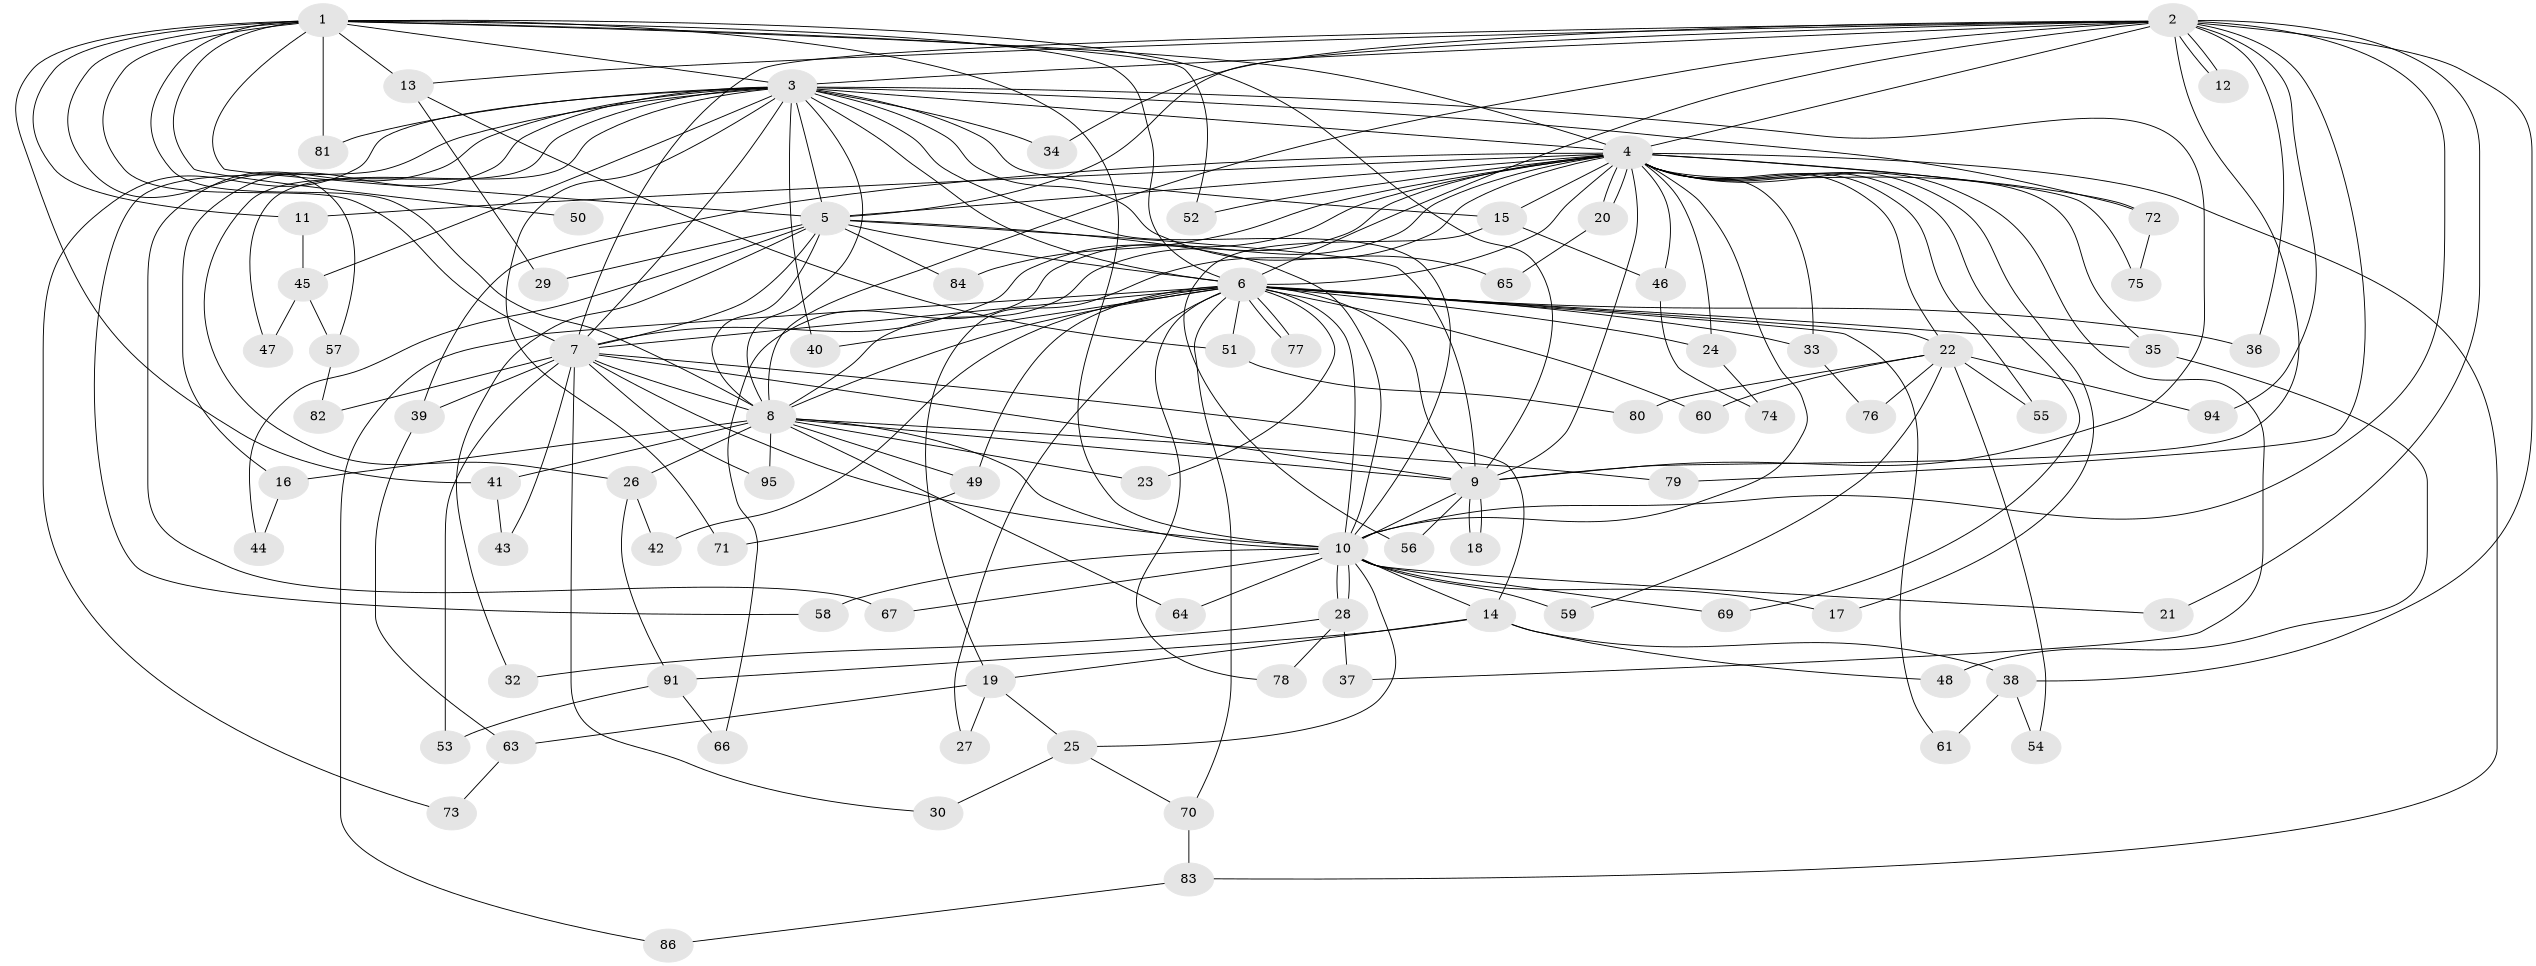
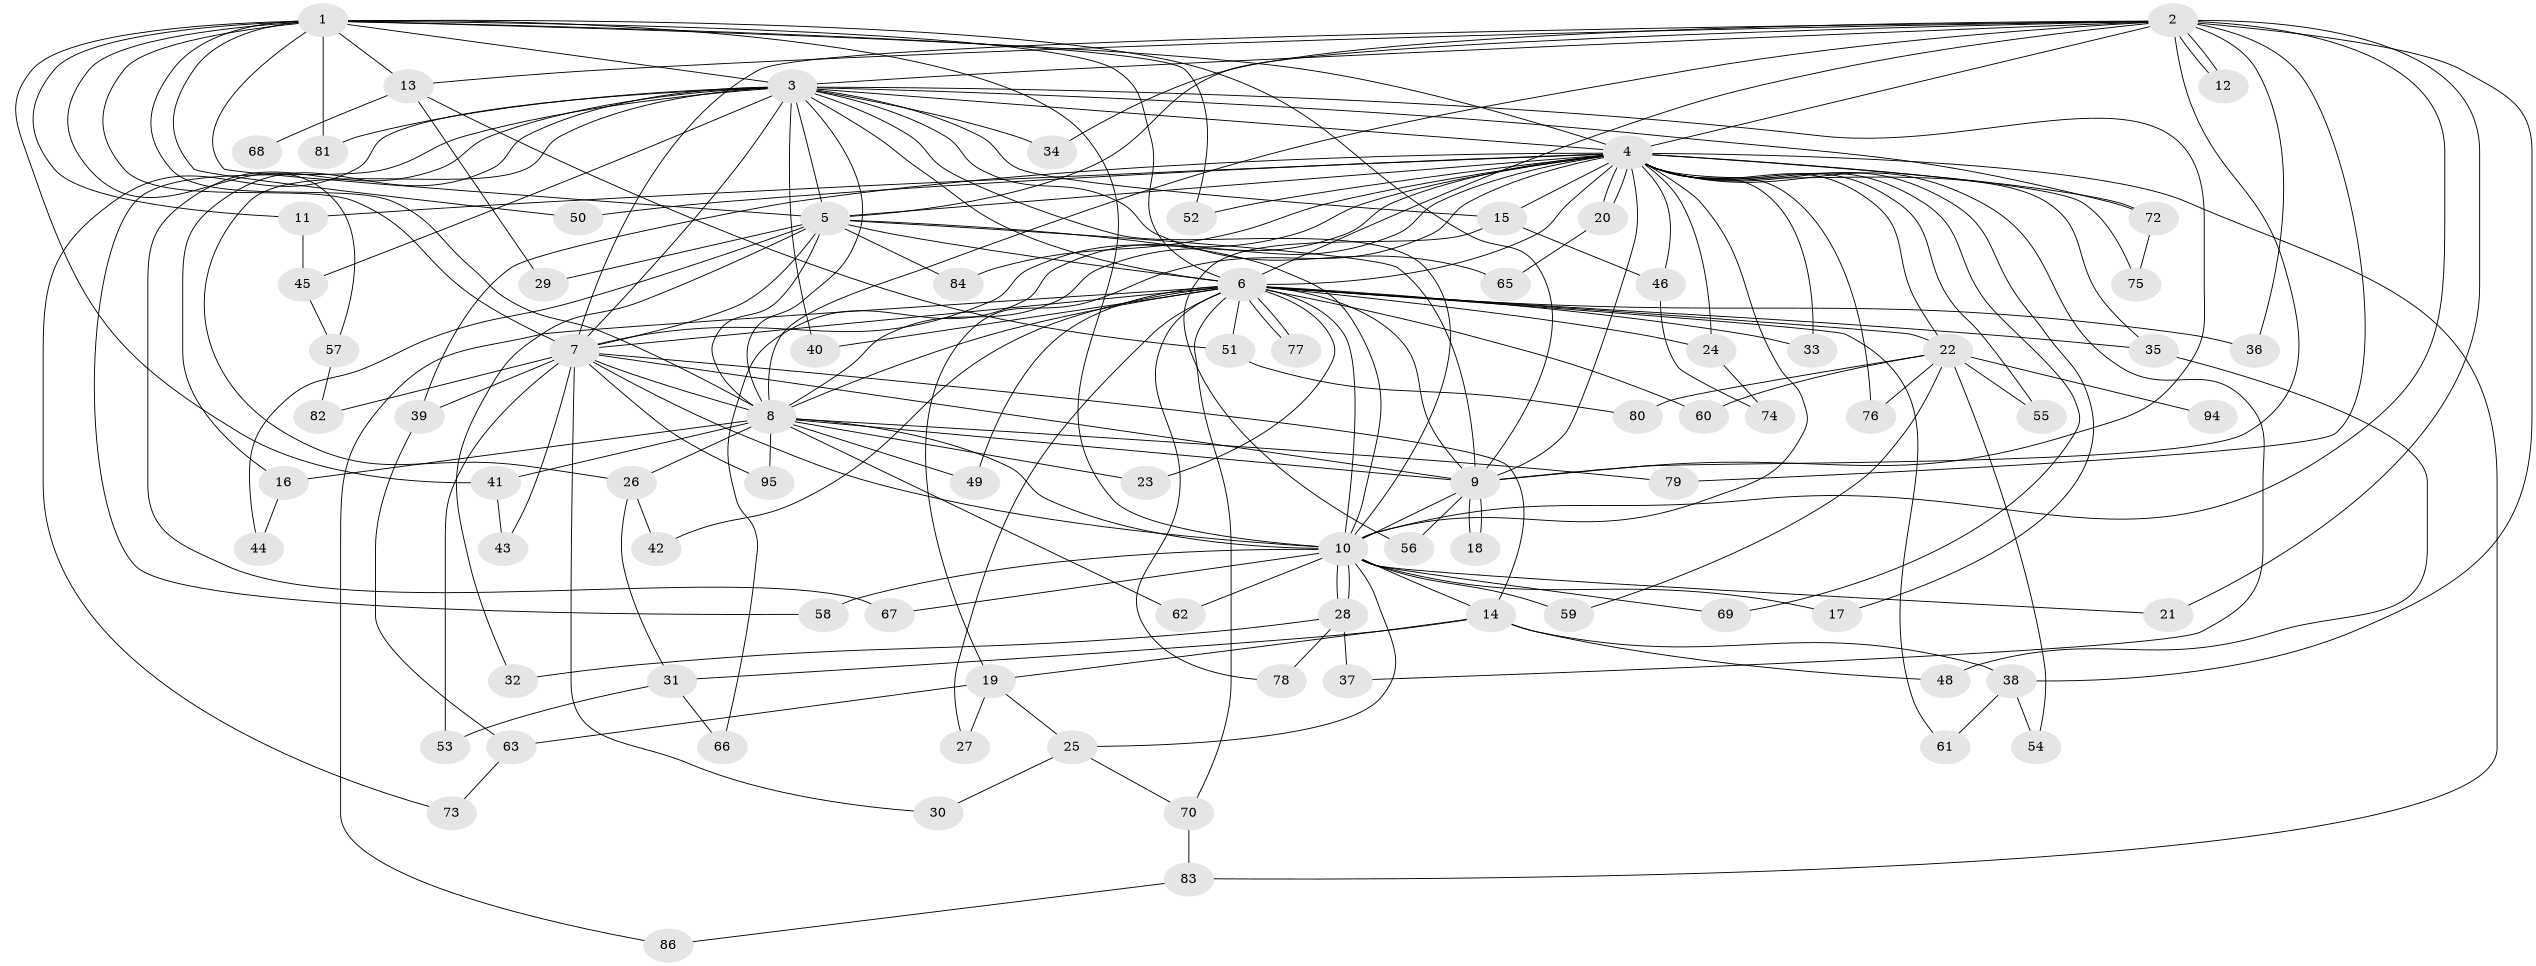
none -> (257, 152)
none -> (1102, 177)
(2307, 207) -> none
(268, 351) -> none
(1842, 384) -> (1816, 223)
(723, 549) -> none
(1181, 615) -> (1181, 615)
(672, 681) -> (672, 681)
